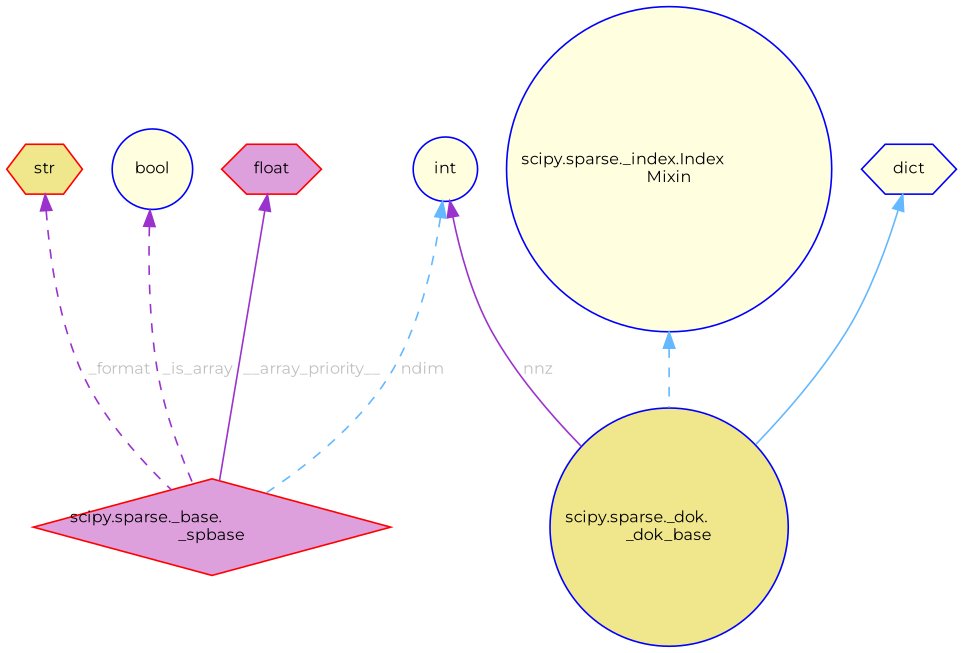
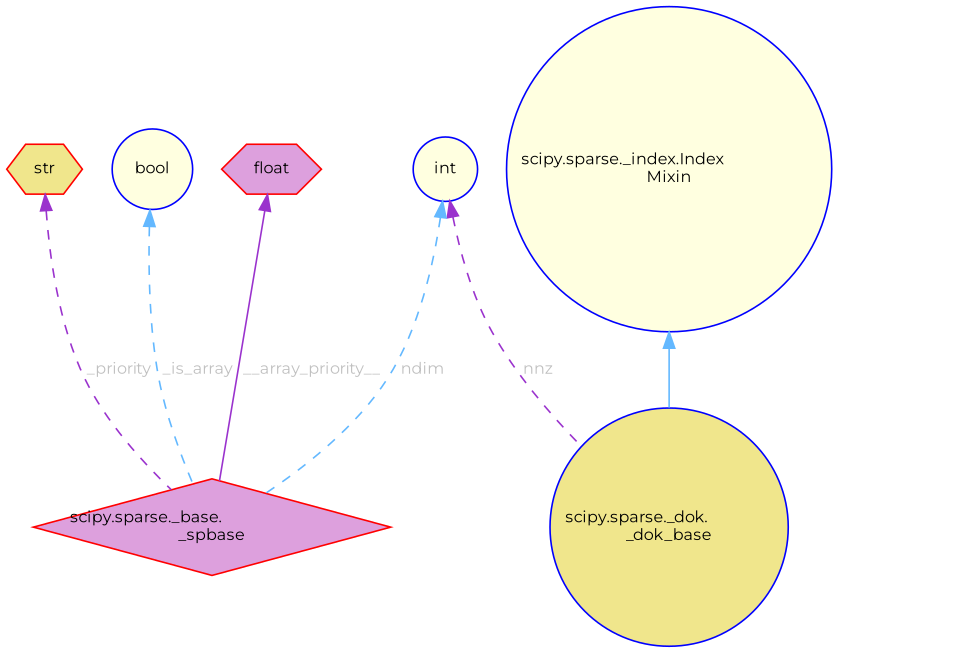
(909, 169) -> none
(498, 342) -> (498, 342)
(155, 358) -> (155, 358)
(118, 370) -> (118, 370)
(669, 378) -> (669, 378)
